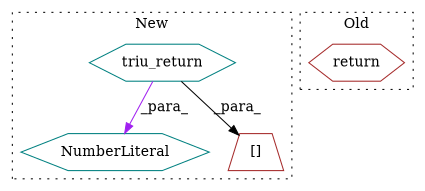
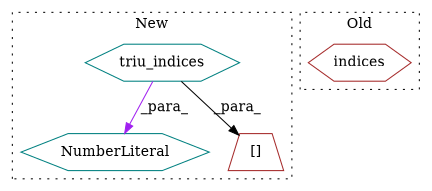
(162, 63) -> (162, 63)
(357, 63) -> (360, 63)
